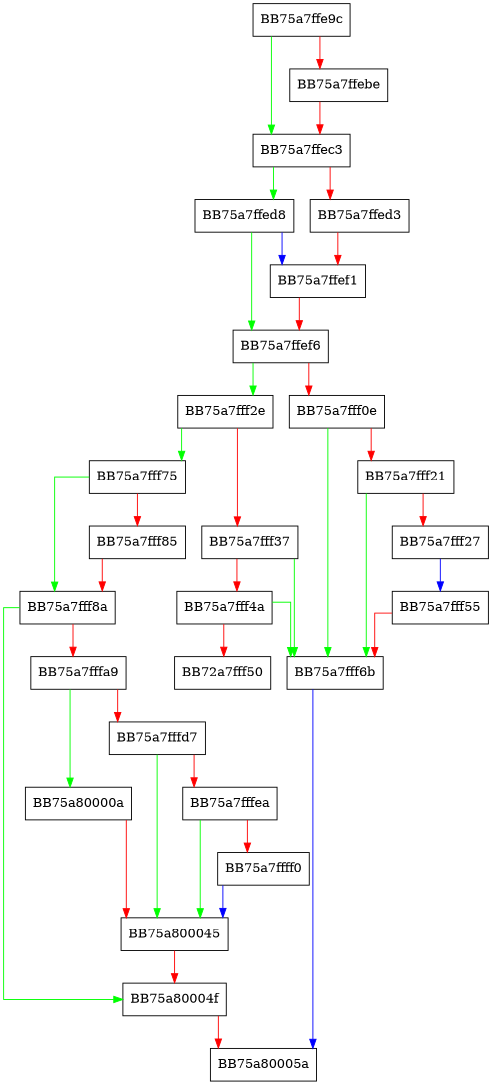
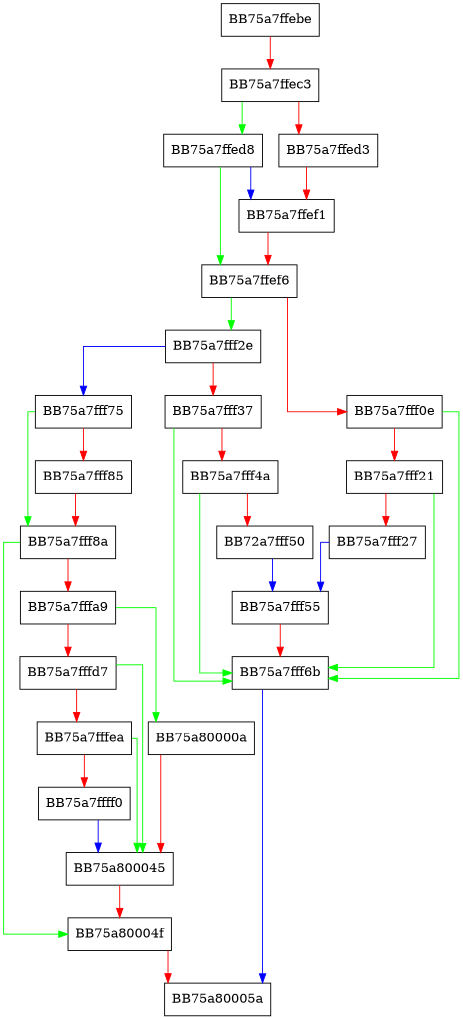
(302, 20) -> none
(182, 440) -> (104, 346)
none -> (273, 570)
